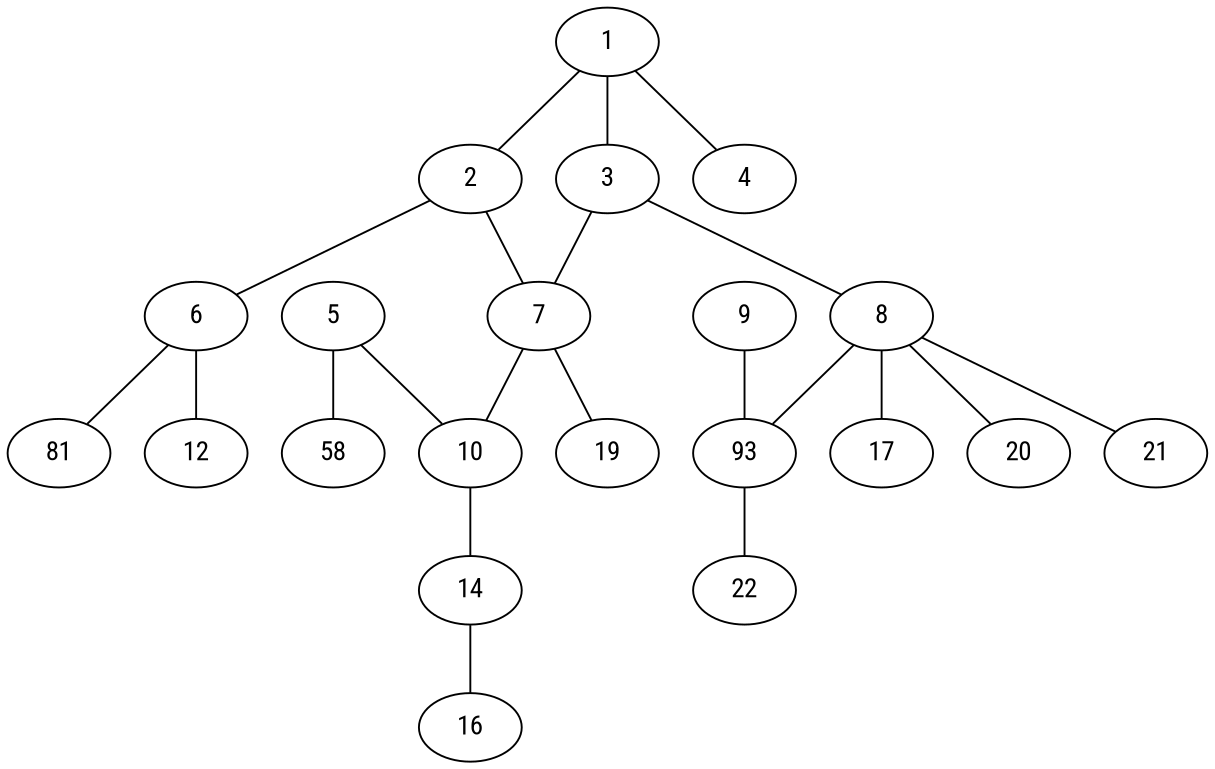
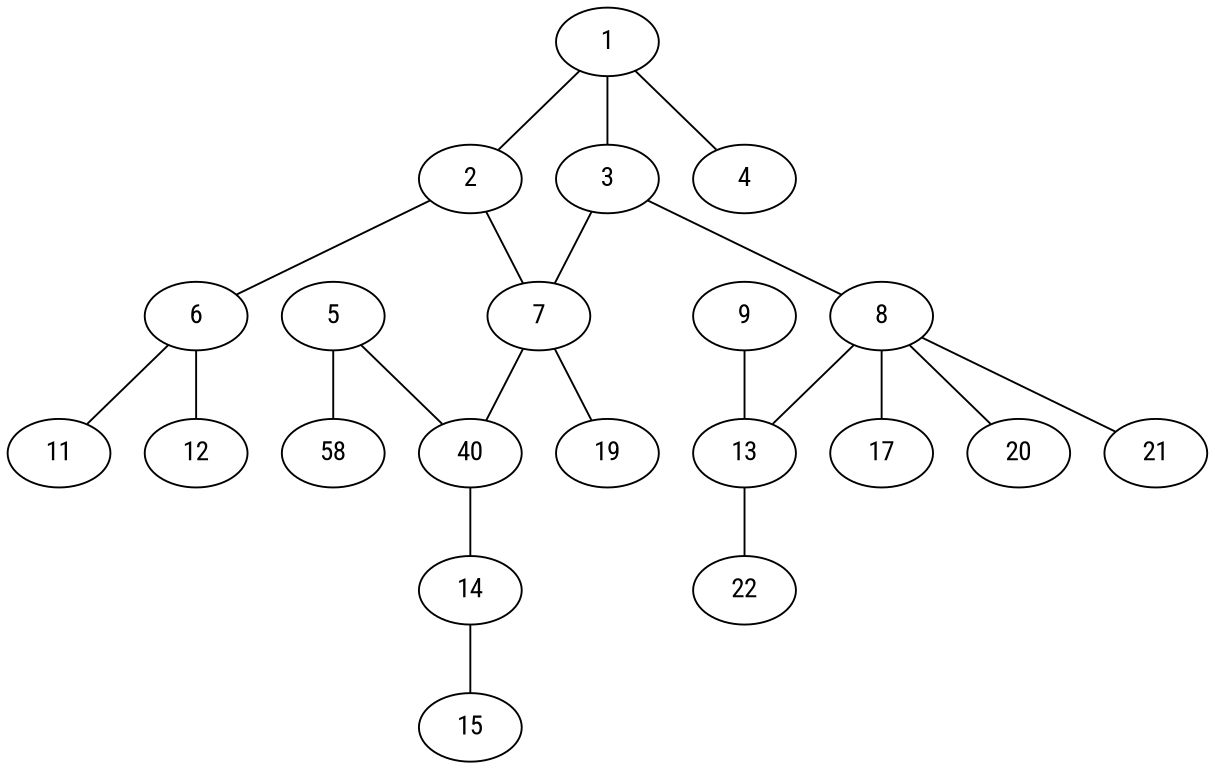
(59, 453) -> (59, 453)
(470, 453) -> (470, 453)
(745, 453) -> (745, 453)
(470, 727) -> (470, 727)
